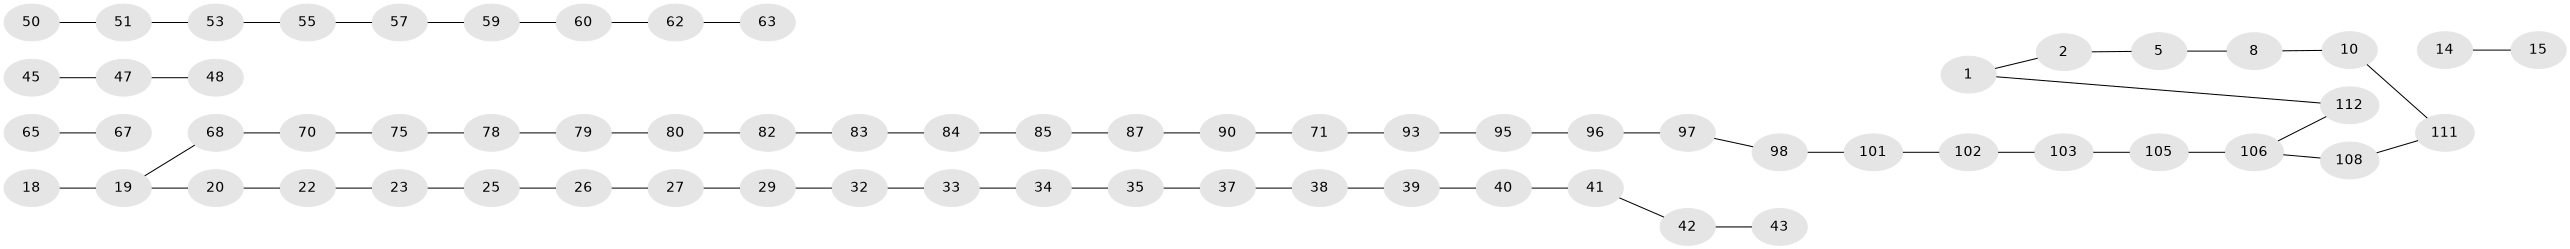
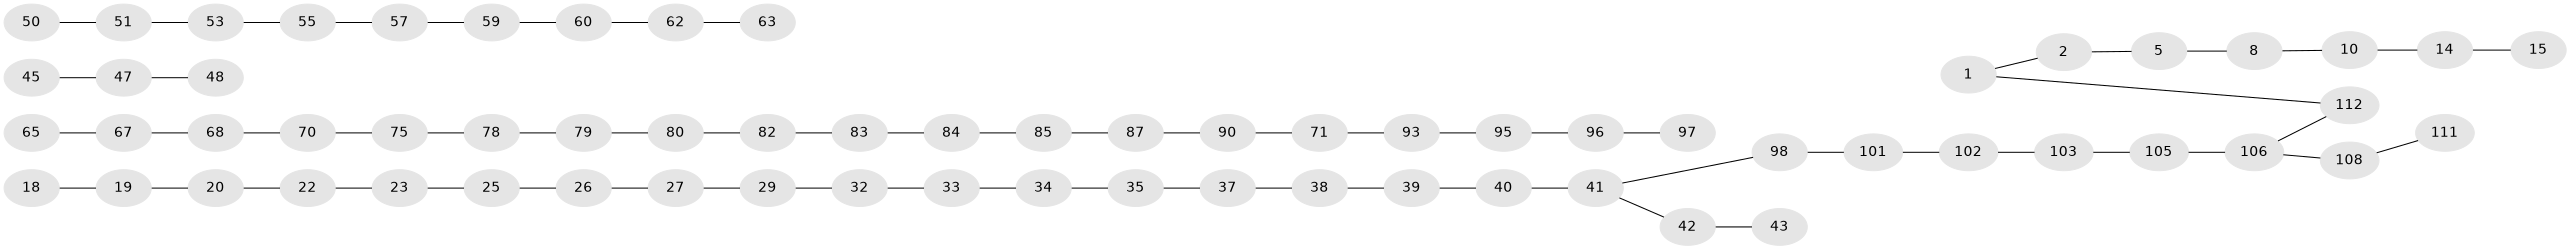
(2397, 91) -> (2397, 50)
(1734, 143) -> (1688, 170)
(170, 160) -> (170, 133)
